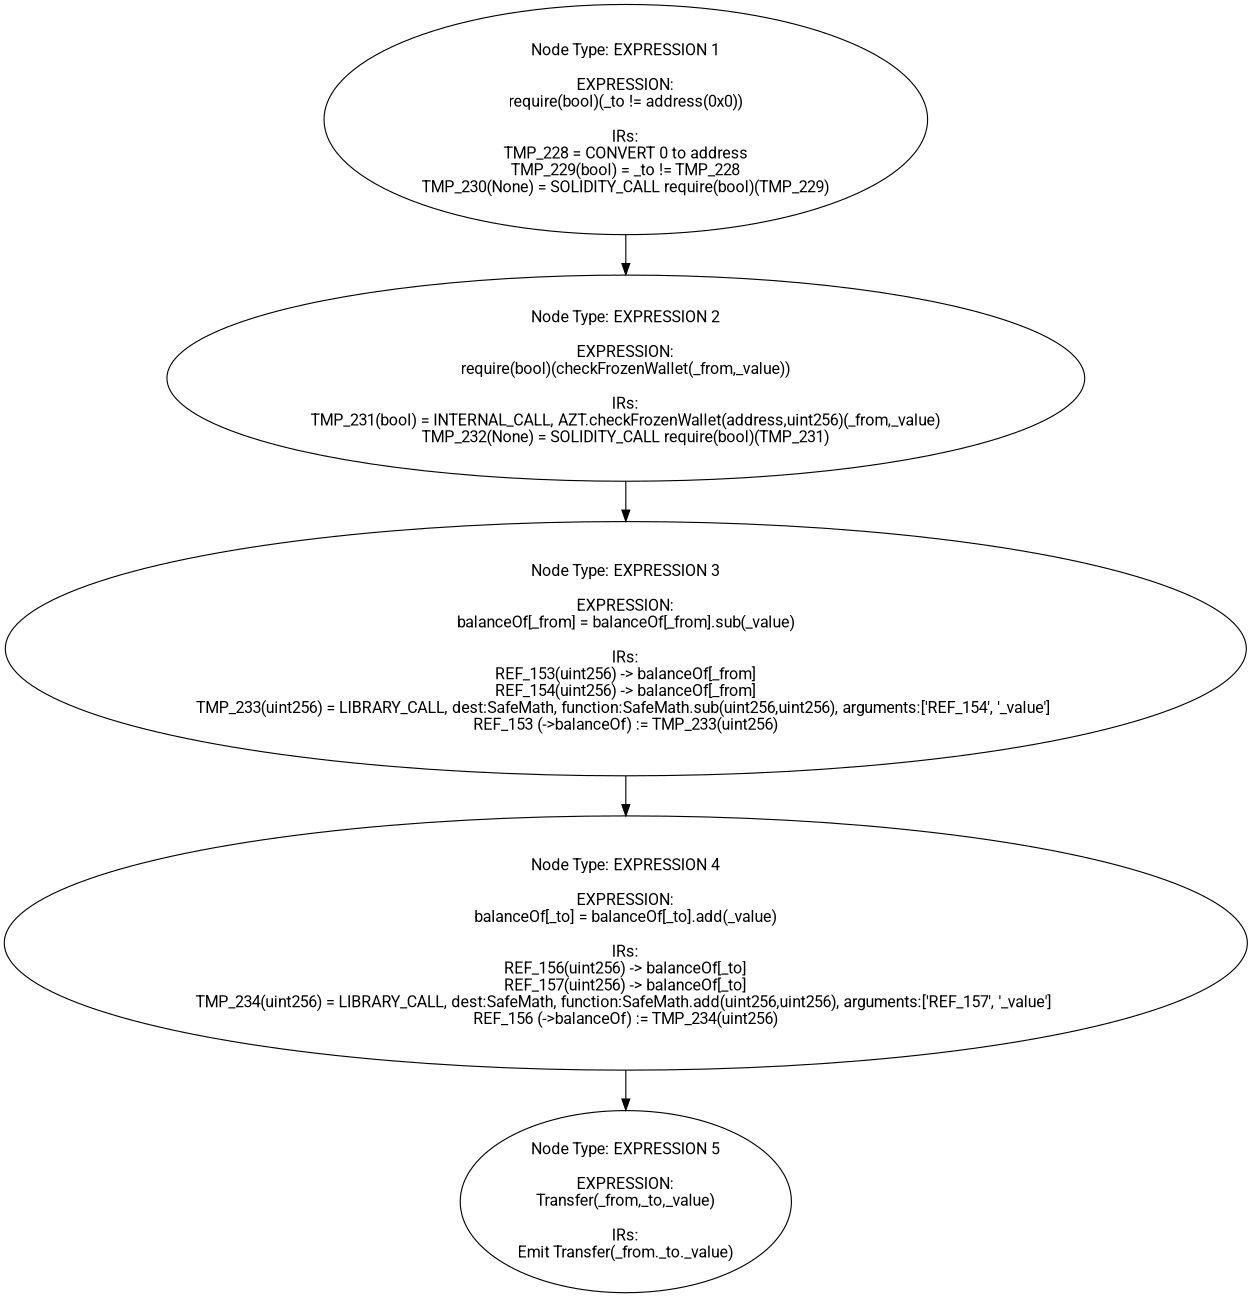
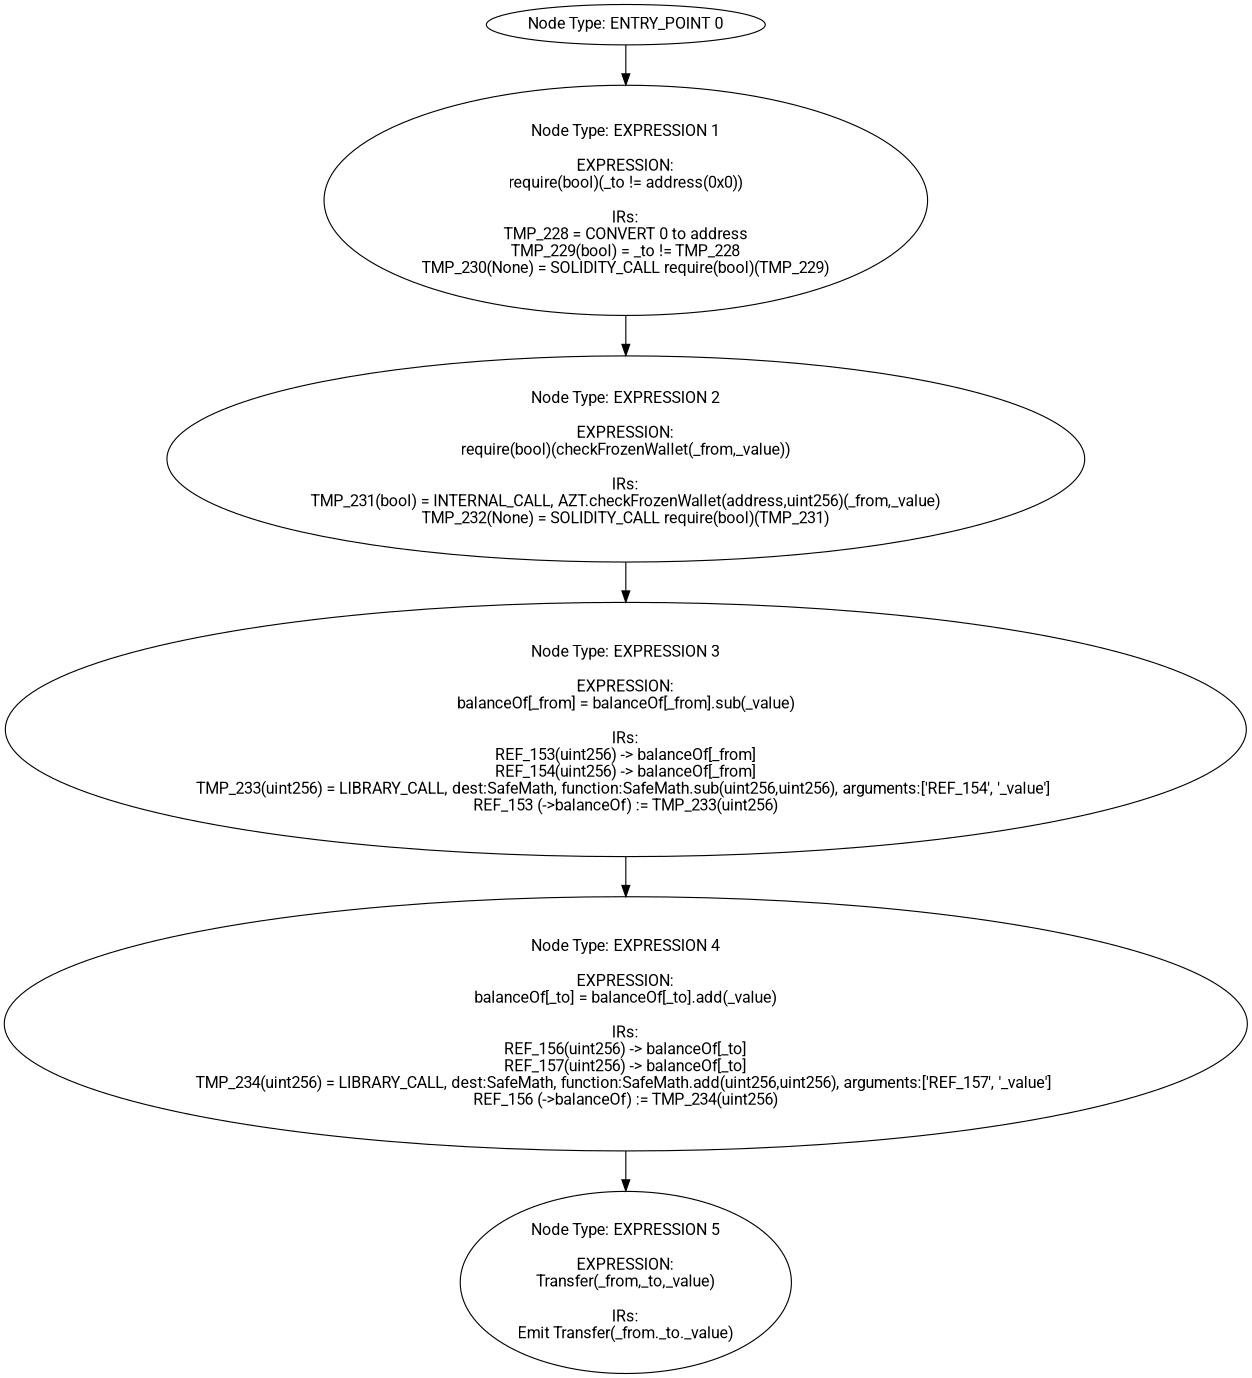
none -> (626, 25)
